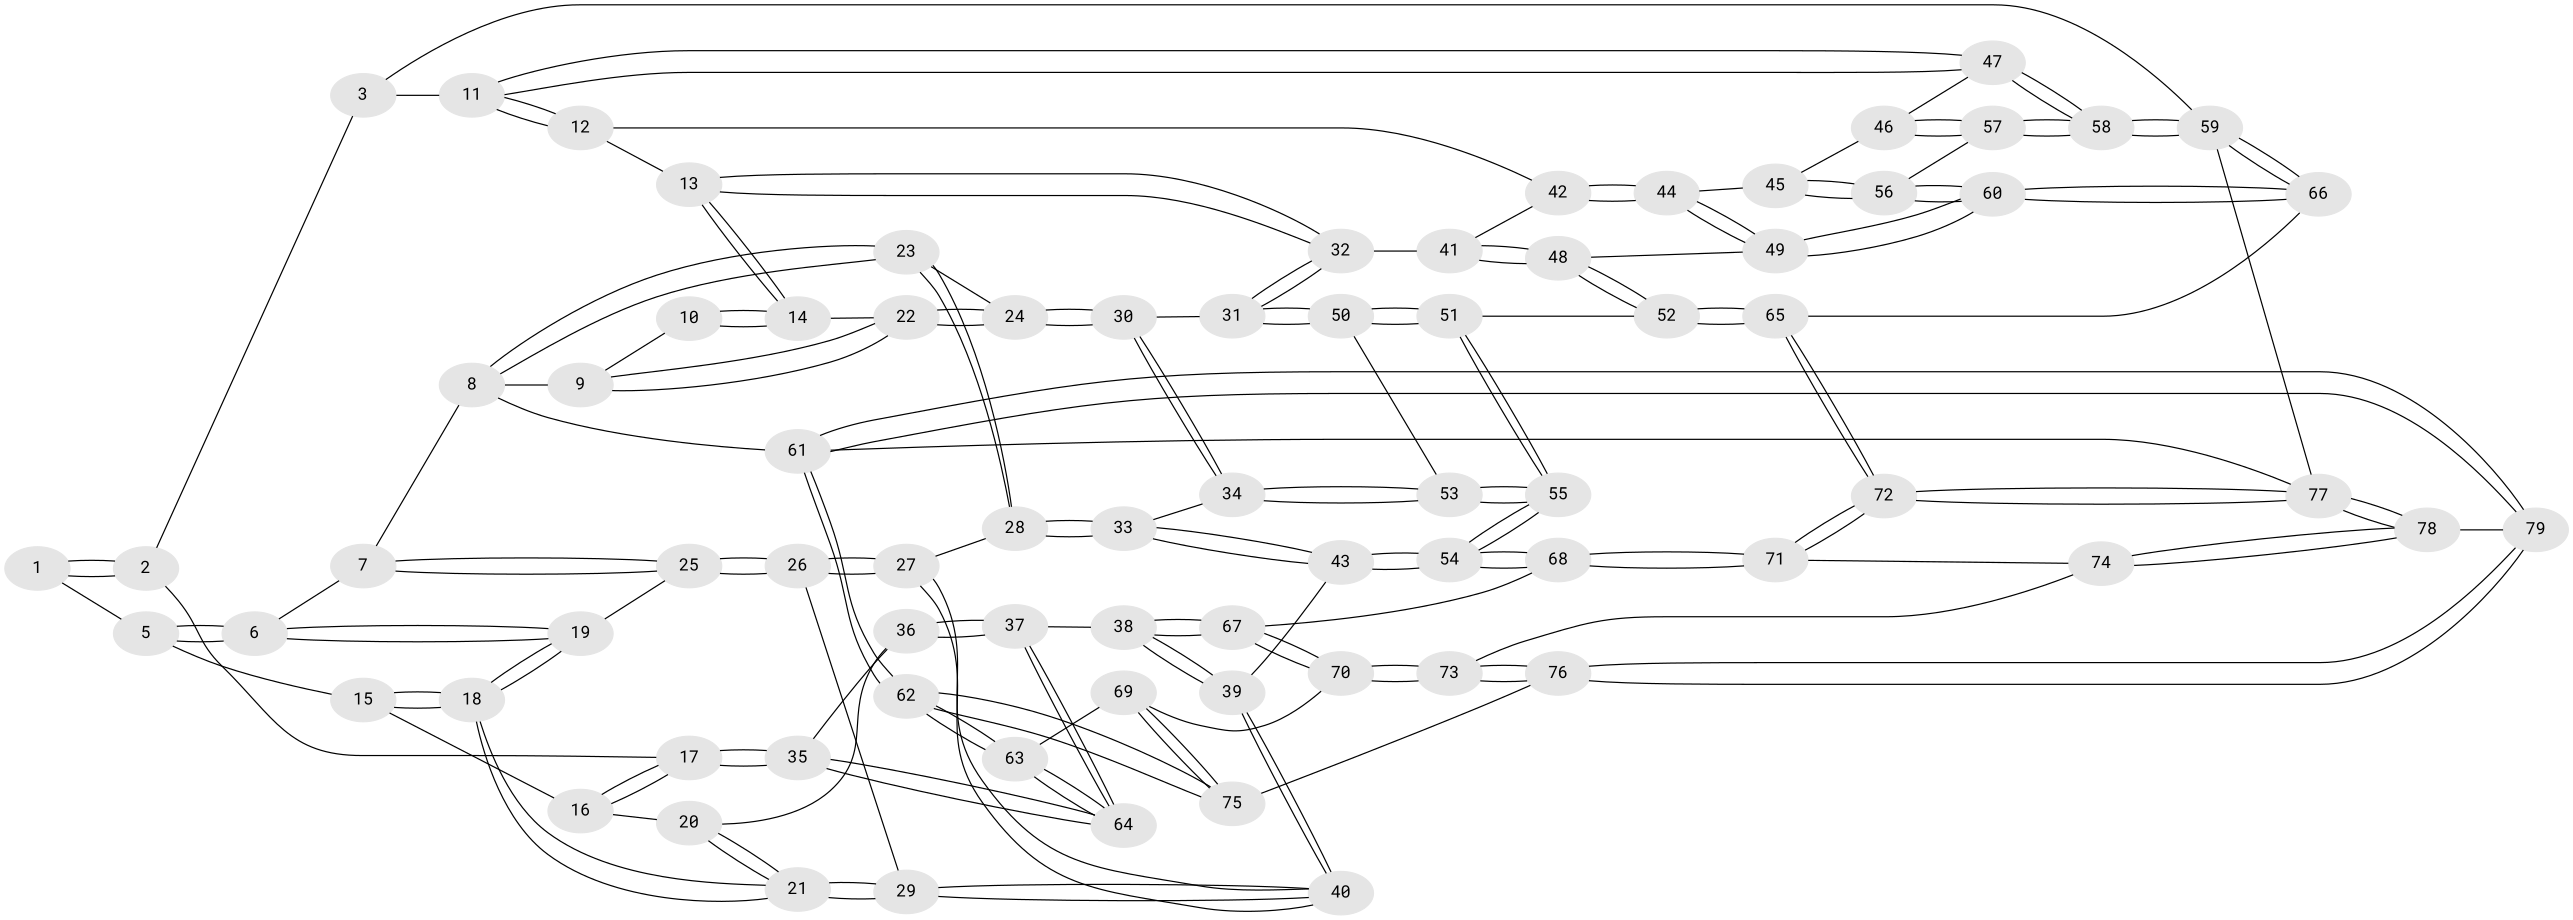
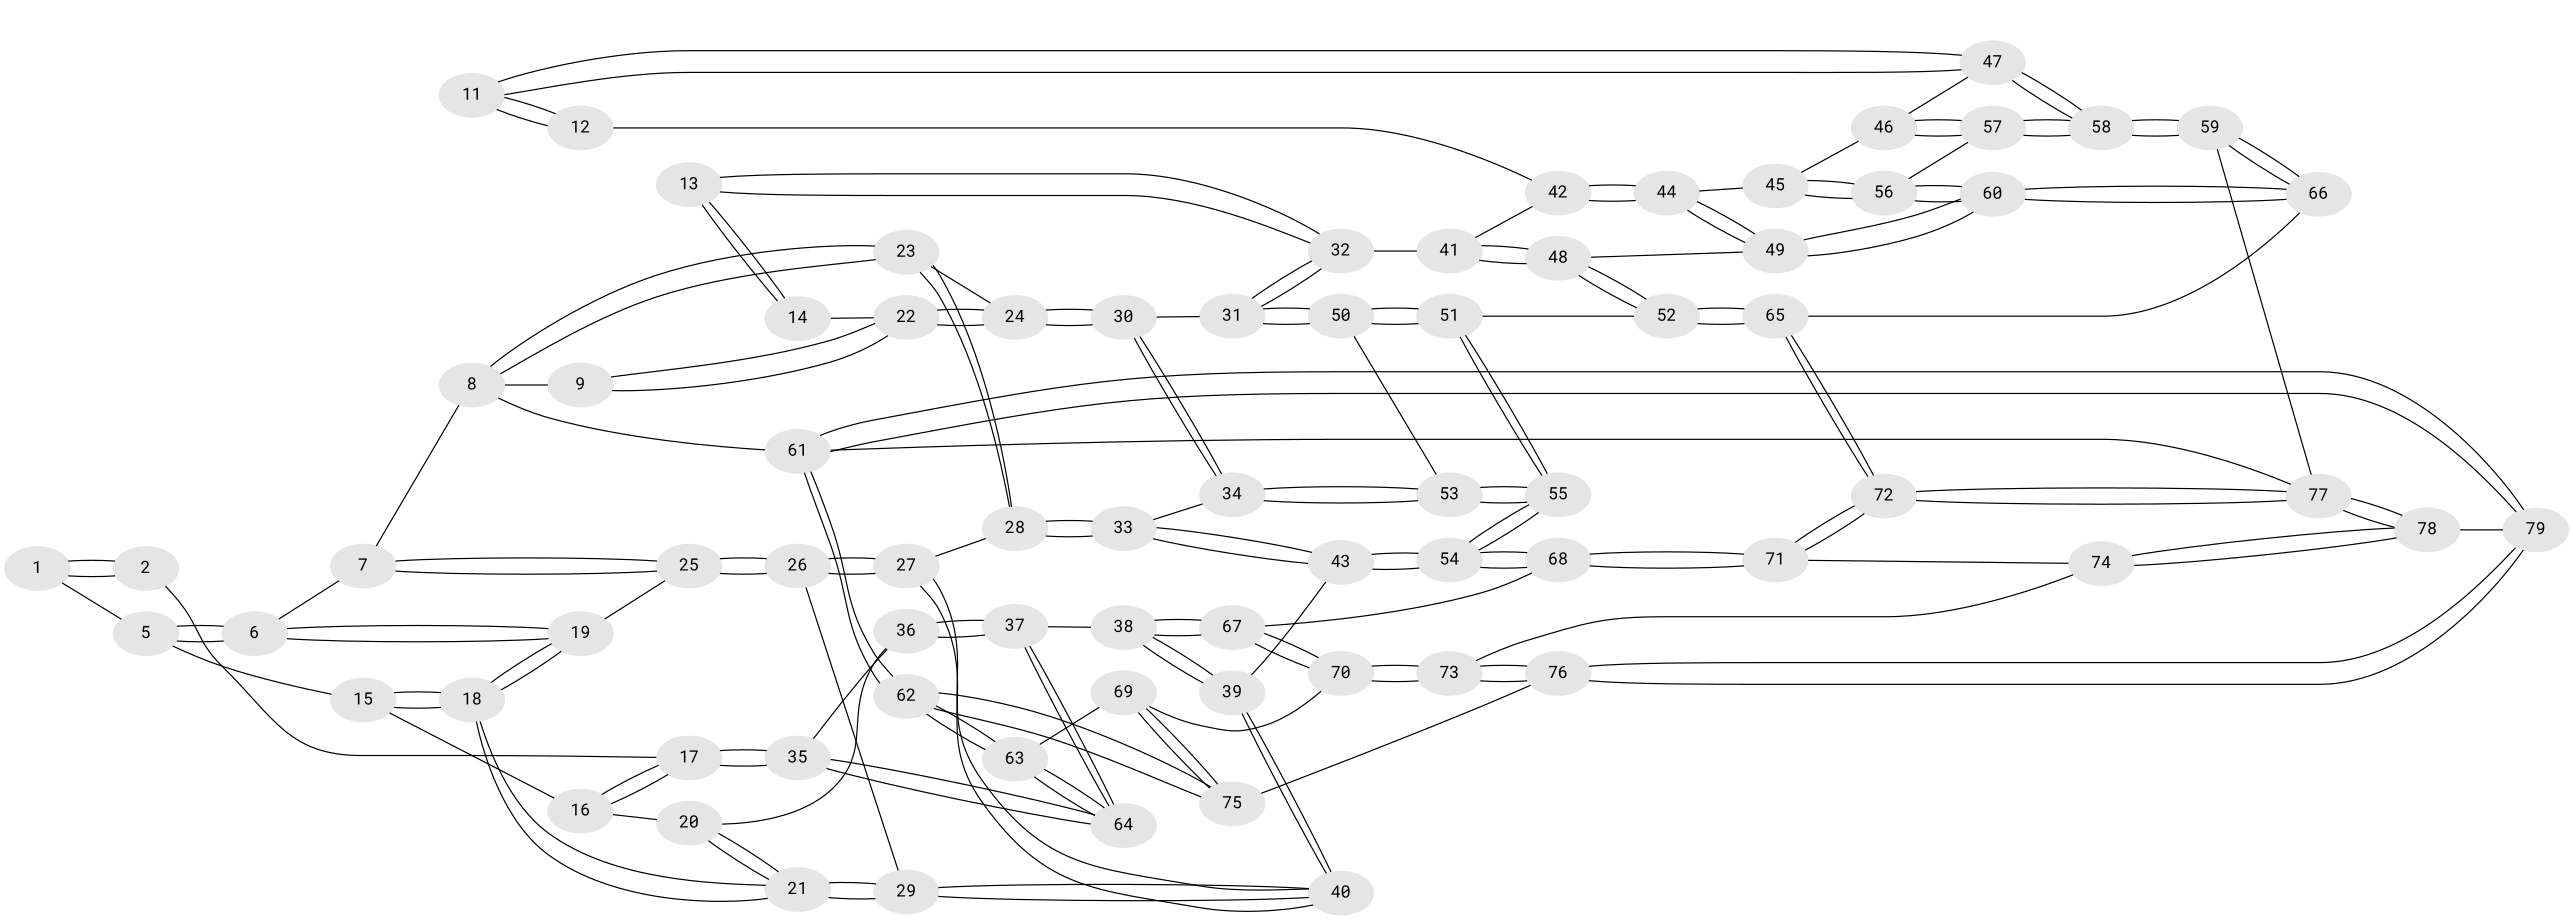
(363, 95) -> none
(635, 156) -> none
(689, 319) -> none
